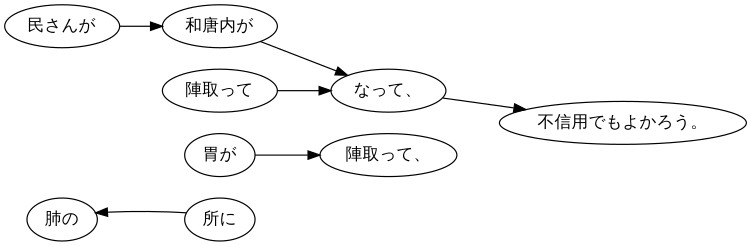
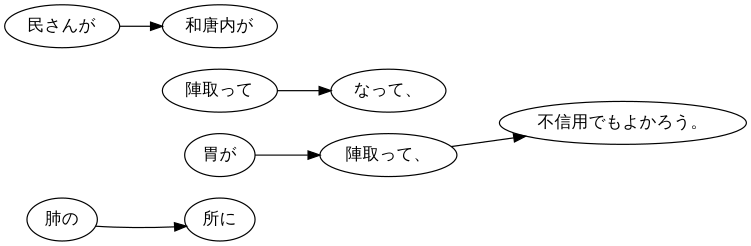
(298, 56) -> none
(478, 103) -> (483, 142)
(147, 211) -> (135, 228)
